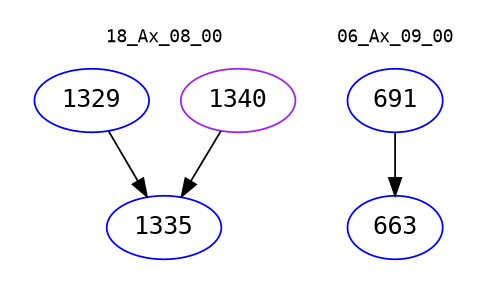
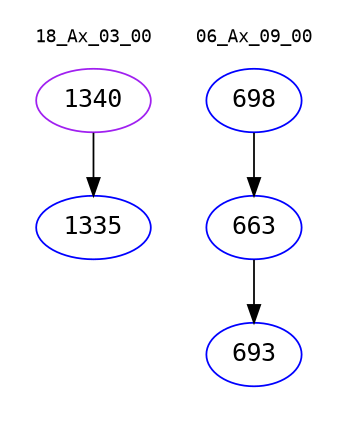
(165, 38) -> (94, 38)
(92, 101) -> none
(395, 101) -> (254, 101)
none -> (254, 355)
